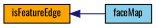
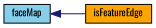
(93, 14) -> (73, 14)
